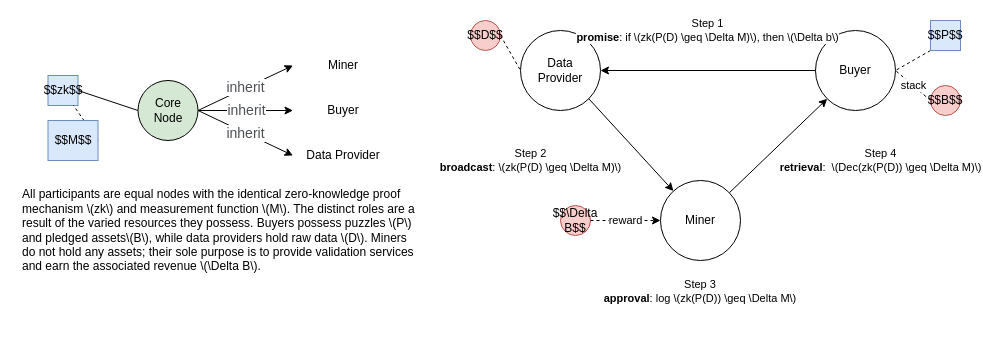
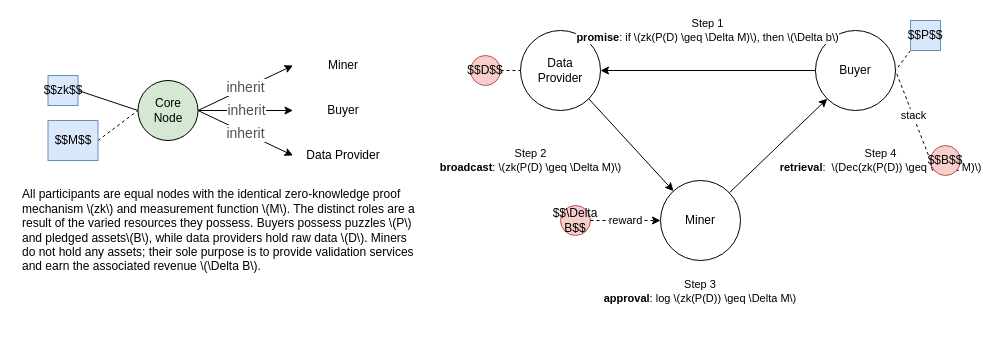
(486, 36) -> (486, 71)
(946, 36) -> (926, 36)
(946, 101) -> (946, 161)
(80, 115) -> (117, 126)
